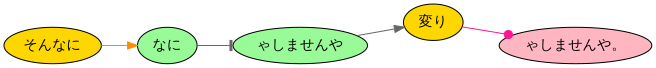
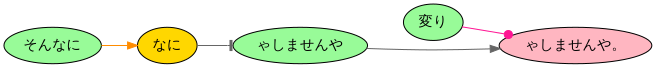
(433, 22) -> (433, 22)
(376, 32) -> (428, 50)
(53, 46) -> (53, 46)
(167, 46) -> (167, 46)
